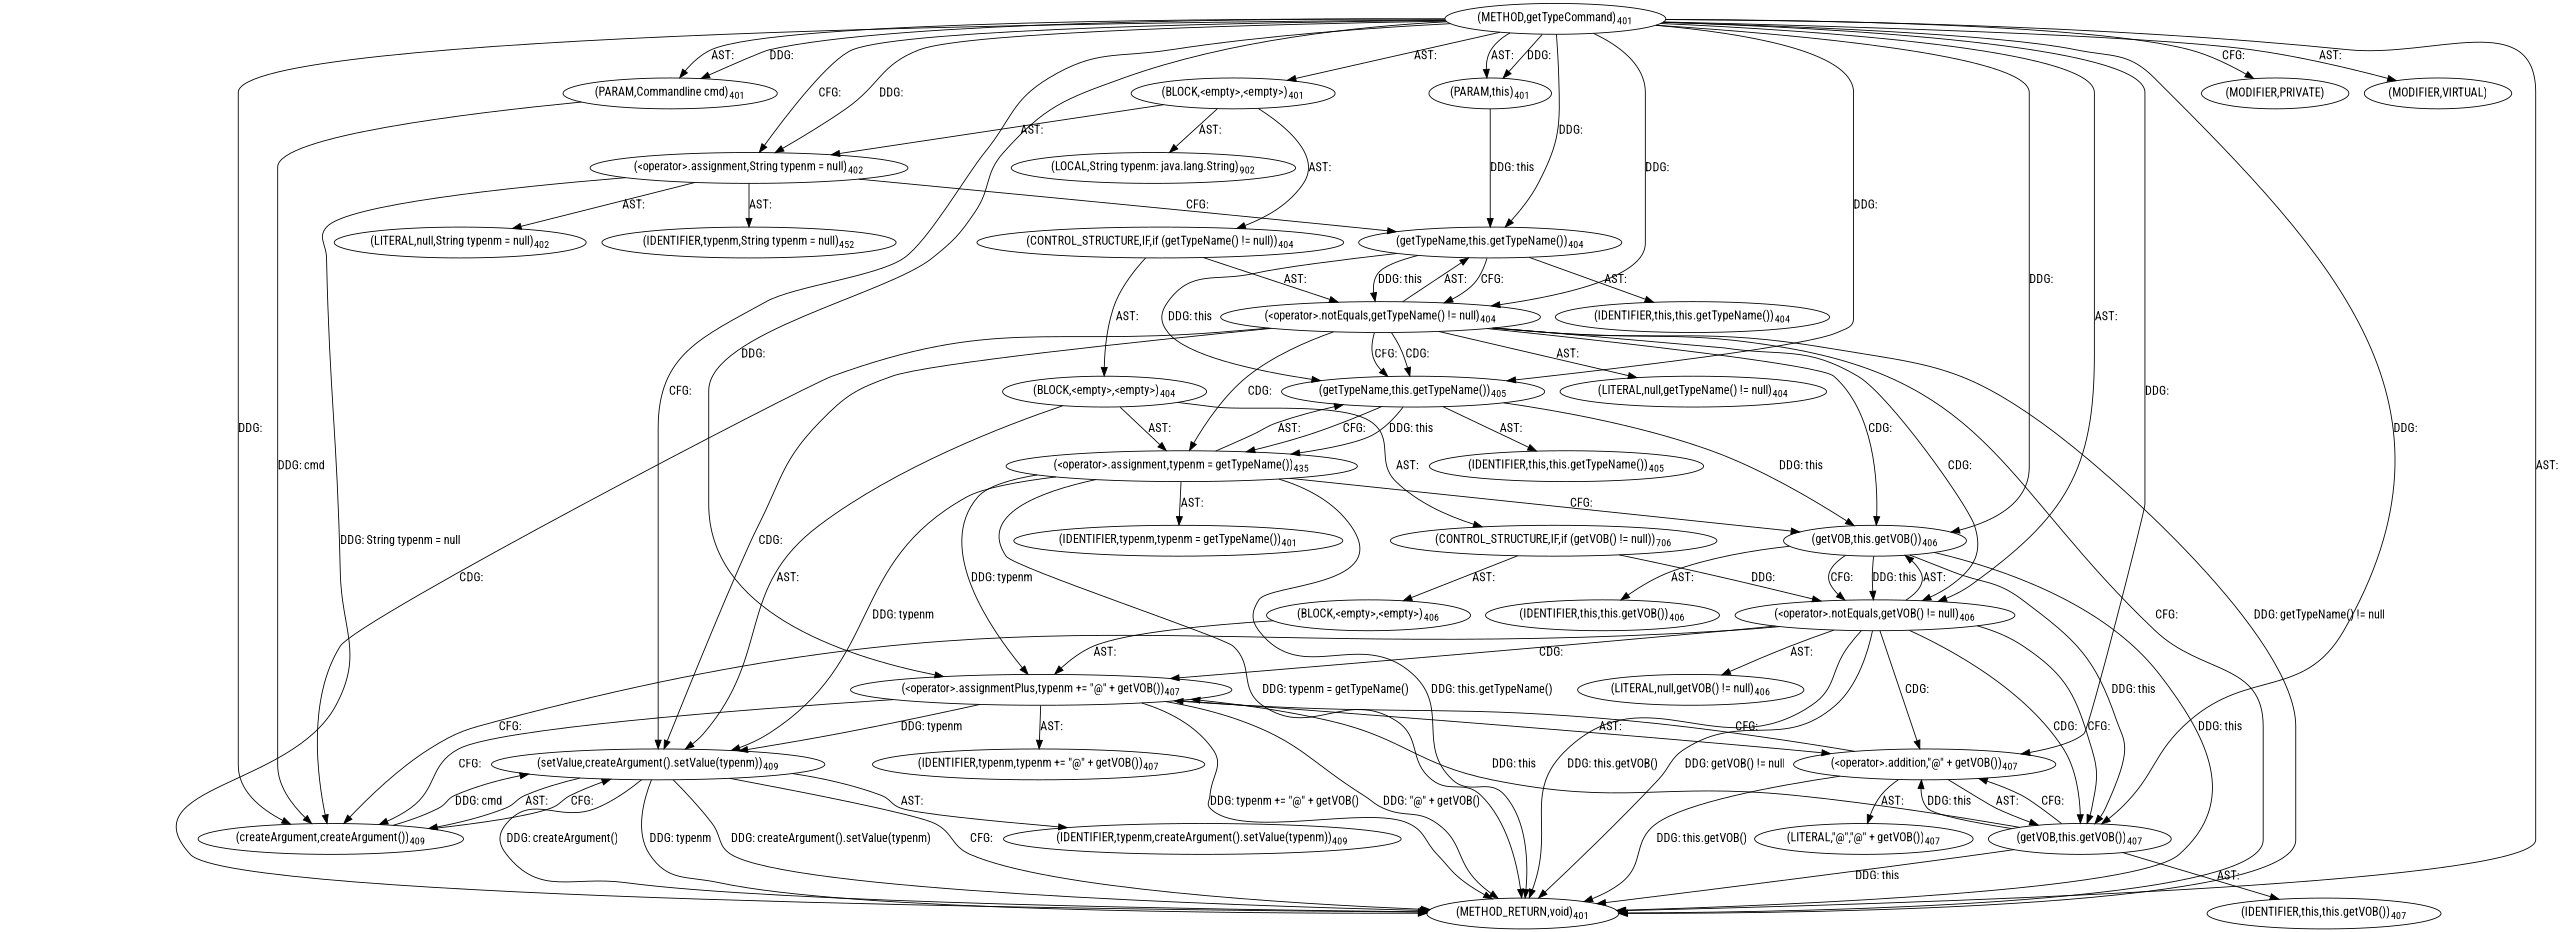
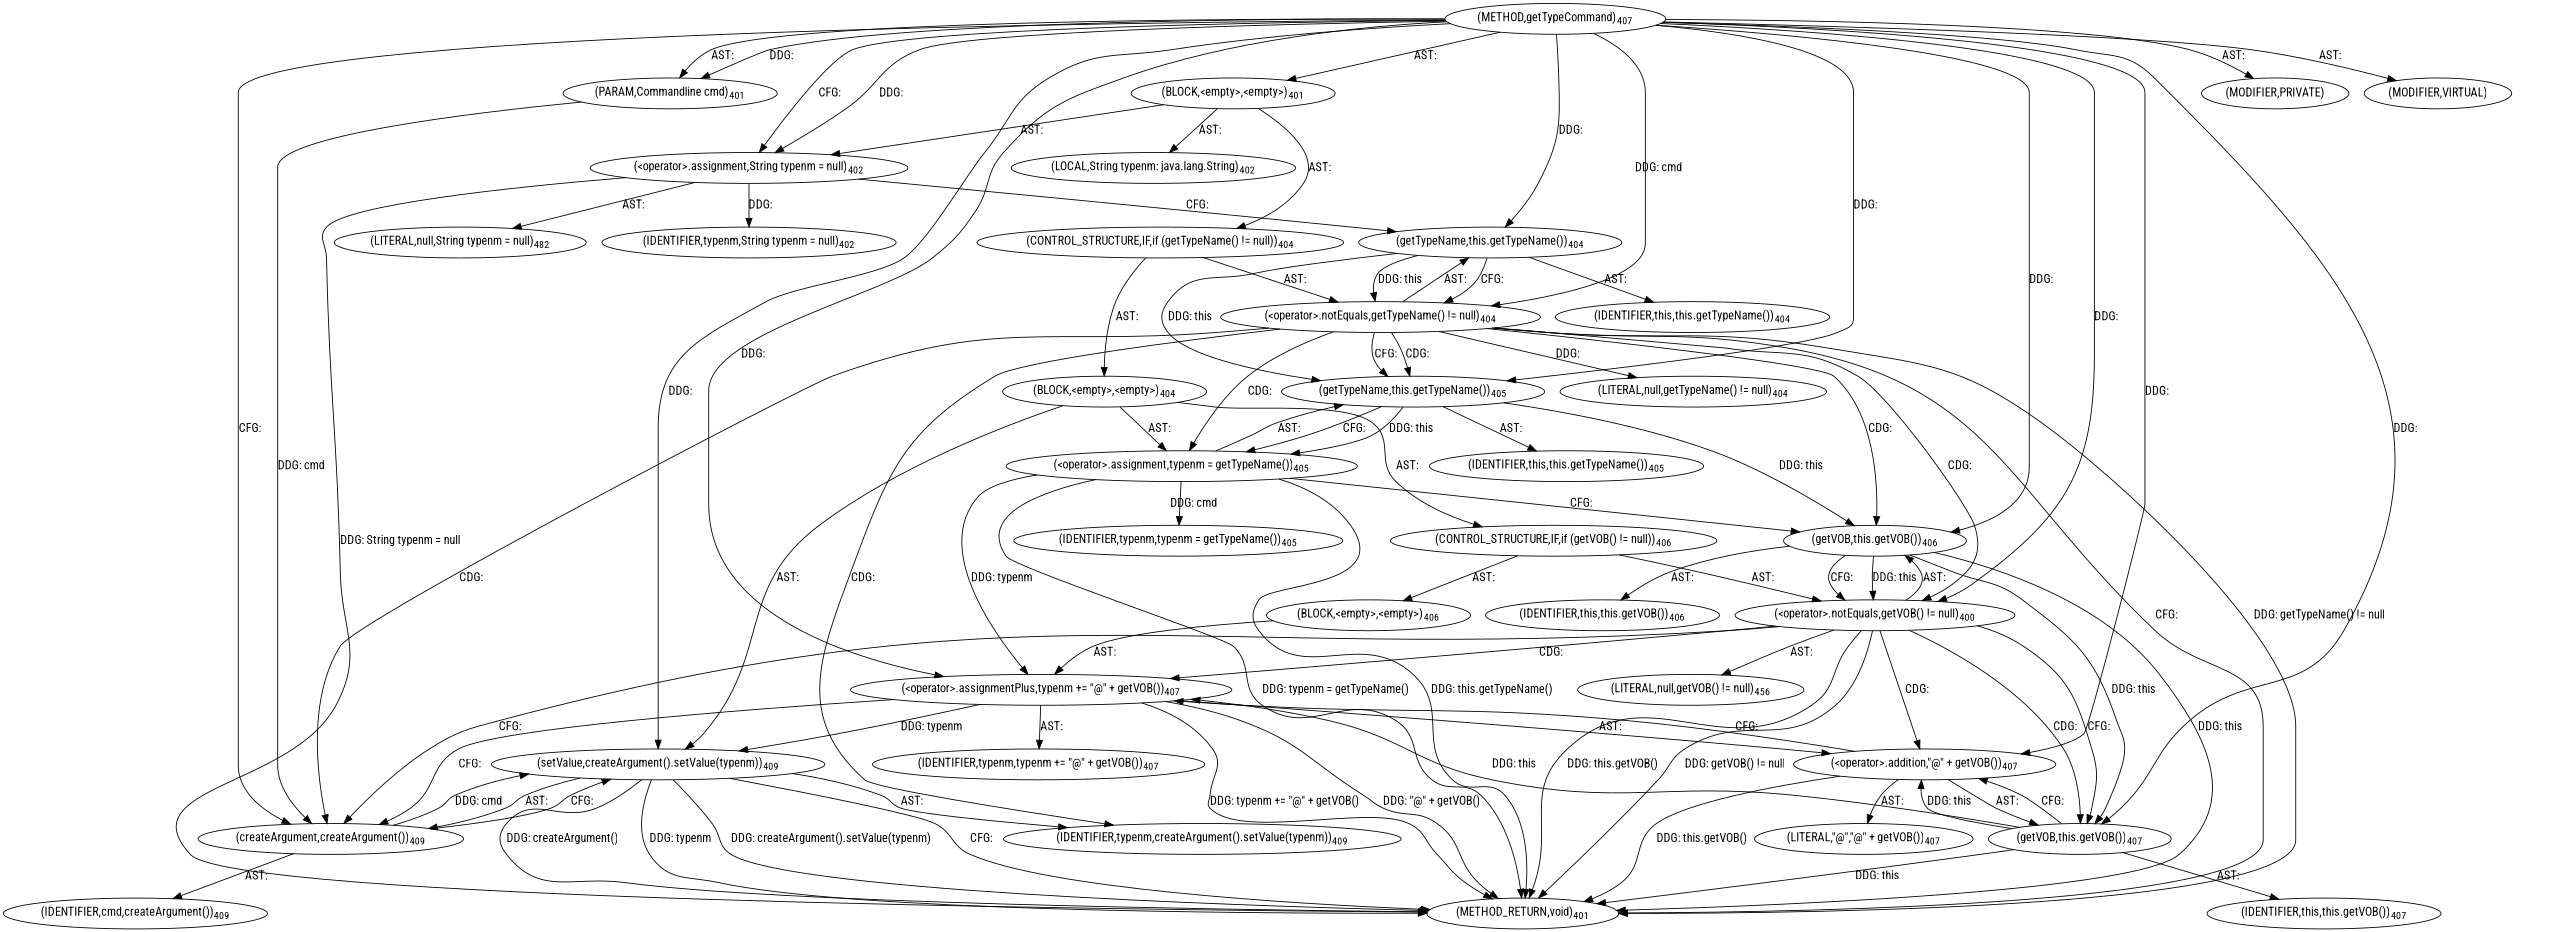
(1625, 18) -> (1625, 18)
(2235, 56) -> (2235, 56)
(1490, 93) -> none
(1248, 167) -> (1248, 167)
(1659, 168) -> (1659, 168)
(762, 205) -> (762, 205)
(542, 241) -> (542, 241)
(847, 241) -> (847, 241)
(2108, 317) -> (2108, 317)
(1569, 354) -> (1569, 354)
(865, 387) -> (863, 540)
(682, 392) -> (682, 392)
(252, 429) -> (252, 429)
(1302, 465) -> (1302, 465)
(2536, 473) -> none
(1194, 503) -> (1194, 503)
(1290, 539) -> (1290, 539)
(1664, 539) -> (1664, 539)
(1764, 578) -> (1764, 578)
(879, 587) -> none
(1968, 614) -> (1968, 614)
(1763, 689) -> (1763, 689)
none -> (135, 914)
